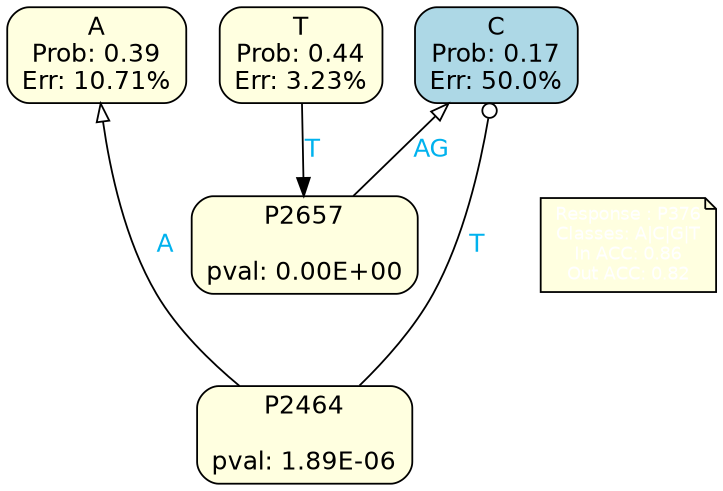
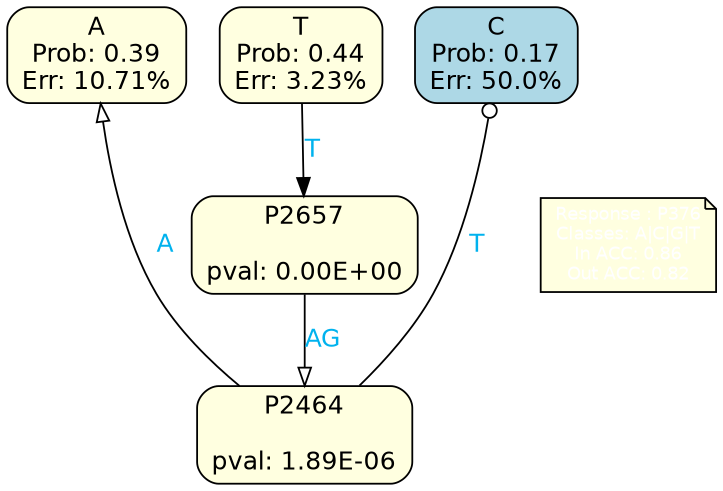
(394, 156) -> (305, 331)
